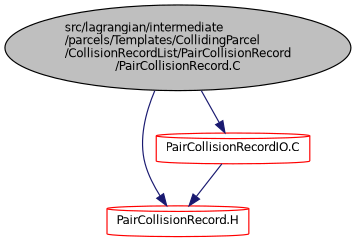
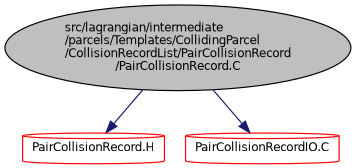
(209, 180) -> none
